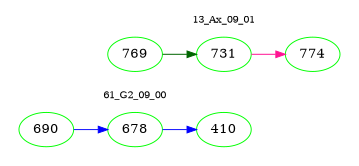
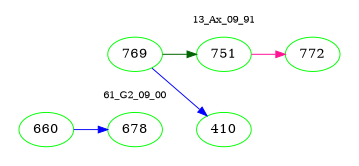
(224, 20) -> (224, 20)
(224, 54) -> (224, 54)
(313, 54) -> (313, 54)
(46, 130) -> (46, 130)
(175, 130) -> (181, 93)
